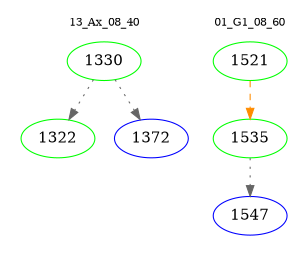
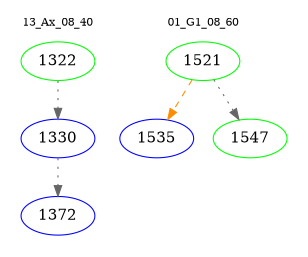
(104, 61) -> (58, 138)
(84, 95) -> (58, 95)
(250, 138) -> (157, 138)
(250, 172) -> (223, 95)
(250, 216) -> (250, 138)
